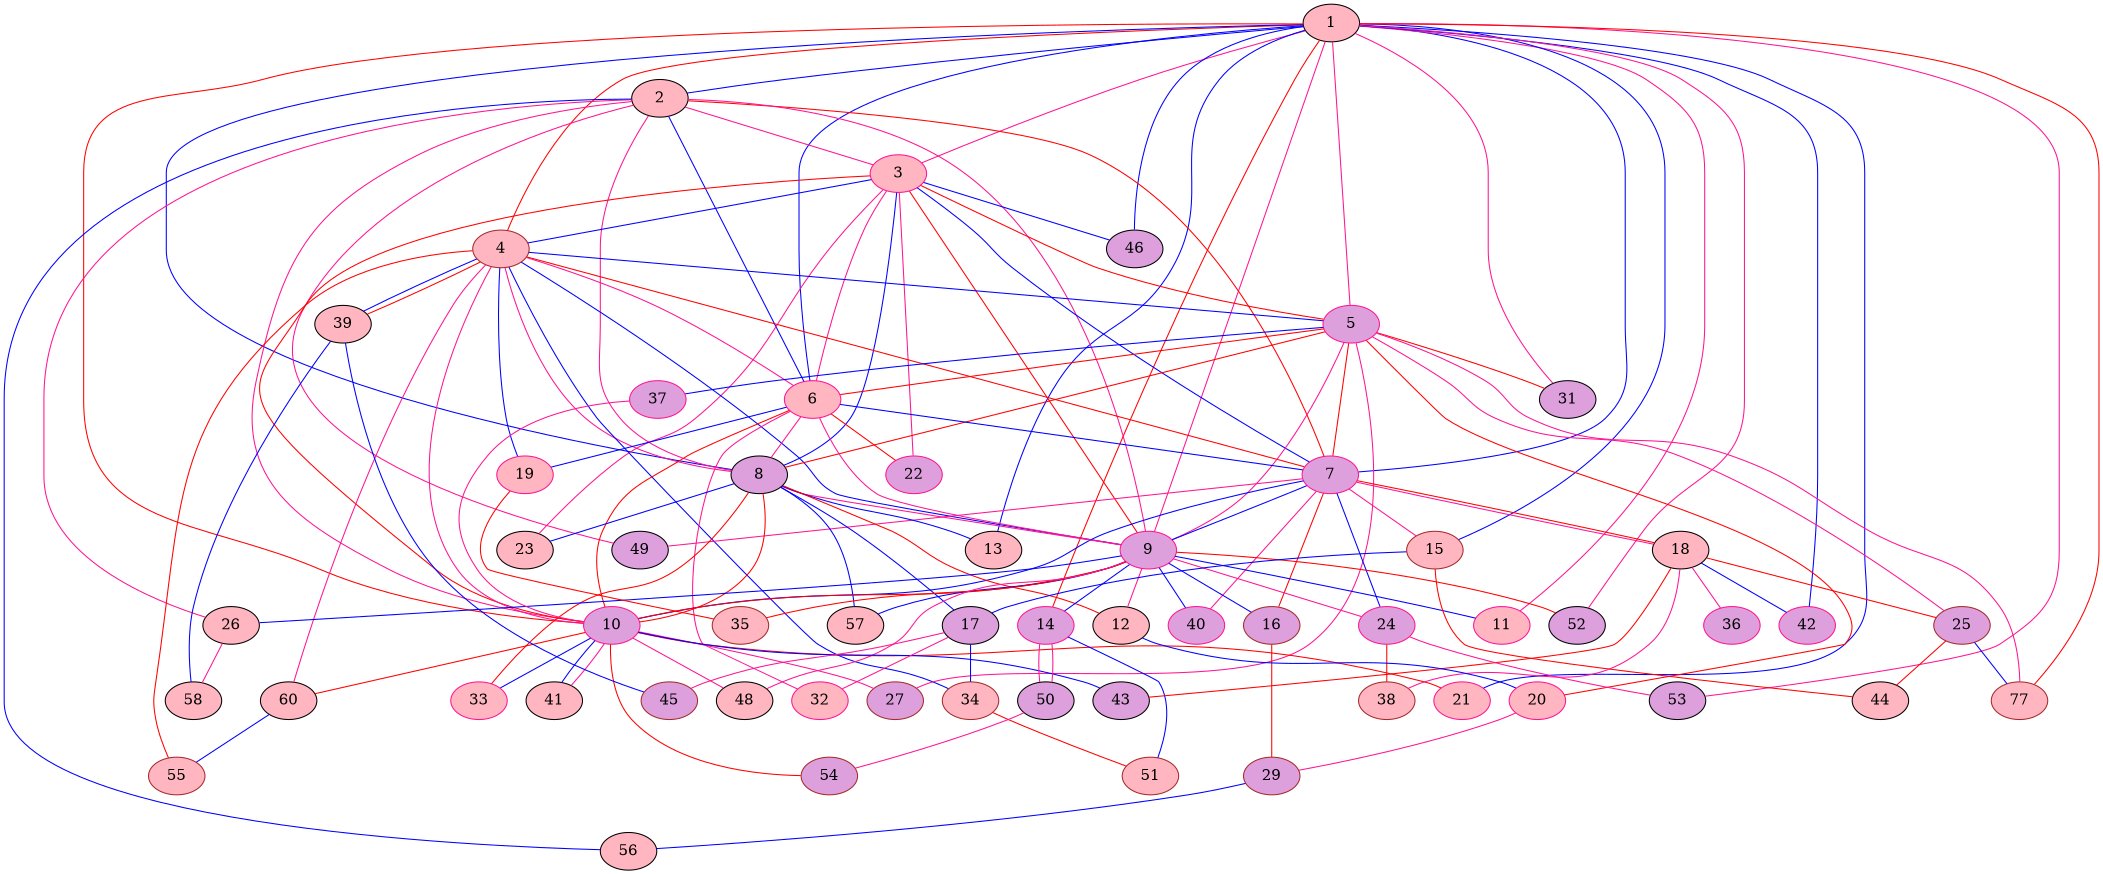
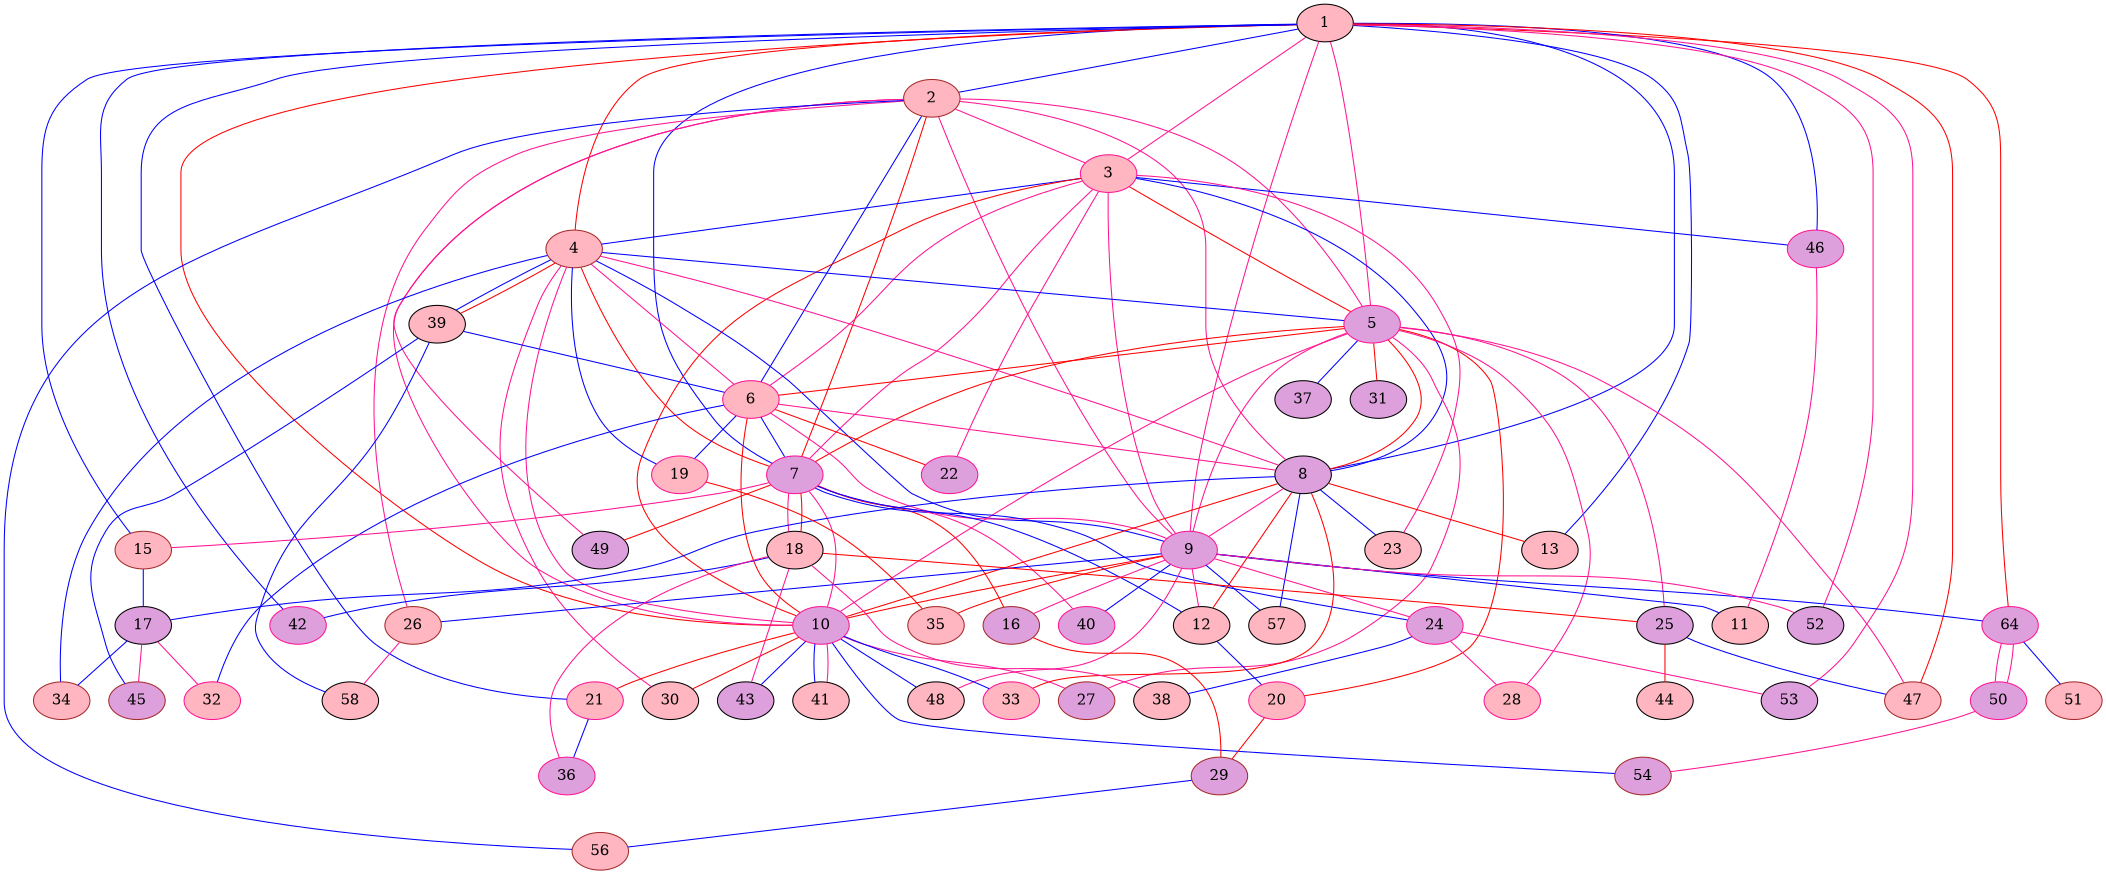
(931, 81) -> (594, 362)
(660, 98) -> (932, 98)
none -> (1194, 142)
(1488, 185) -> none
(1705, 219) -> (1803, 442)
(1135, 249) -> (1816, 249)
(1096, 329) -> (959, 332)
(1023, 362) -> (1120, 368)
(658, 400) -> (1303, 400)
(468, 485) -> (1087, 459)
(985, 512) -> (697, 513)
(1239, 513) -> (1007, 528)
(891, 515) -> (1427, 512)
(694, 569) -> (439, 494)
(1378, 572) -> (1536, 576)
(961, 585) -> (835, 546)
(1210, 588) -> (1099, 586)
(231, 625) -> (413, 625)
(1046, 625) -> (2010, 625)
(1502, 625) -> (1740, 625)
(1962, 625) -> (1665, 625)
(1387, 657) -> (1301, 667)
(678, 663) -> (879, 663)
(1472, 665) -> (774, 614)
(1593, 667) -> none
(289, 701) -> (670, 701)
(1046, 701) -> (1999, 701)
(1387, 701) -> (1162, 701)
none -> (1512, 701)
(2020, 701) -> (1913, 701)
none -> (581, 738)
(1059, 740) -> none
(1409, 746) -> (1248, 738)
(673, 749) -> (1205, 749)
(177, 776) -> none
(629, 851) -> (600, 851)
